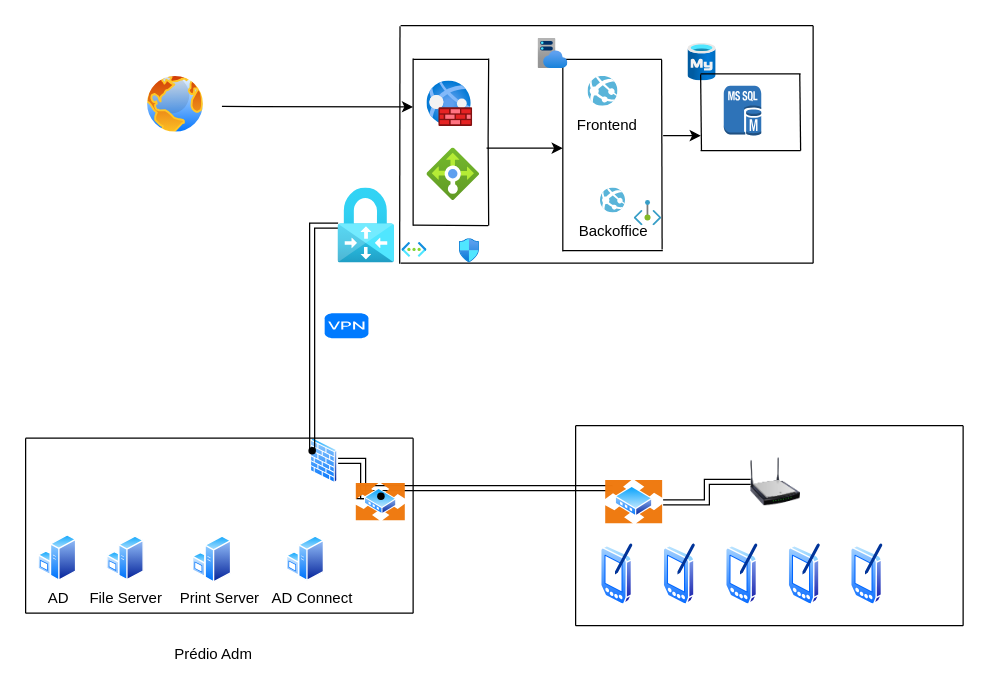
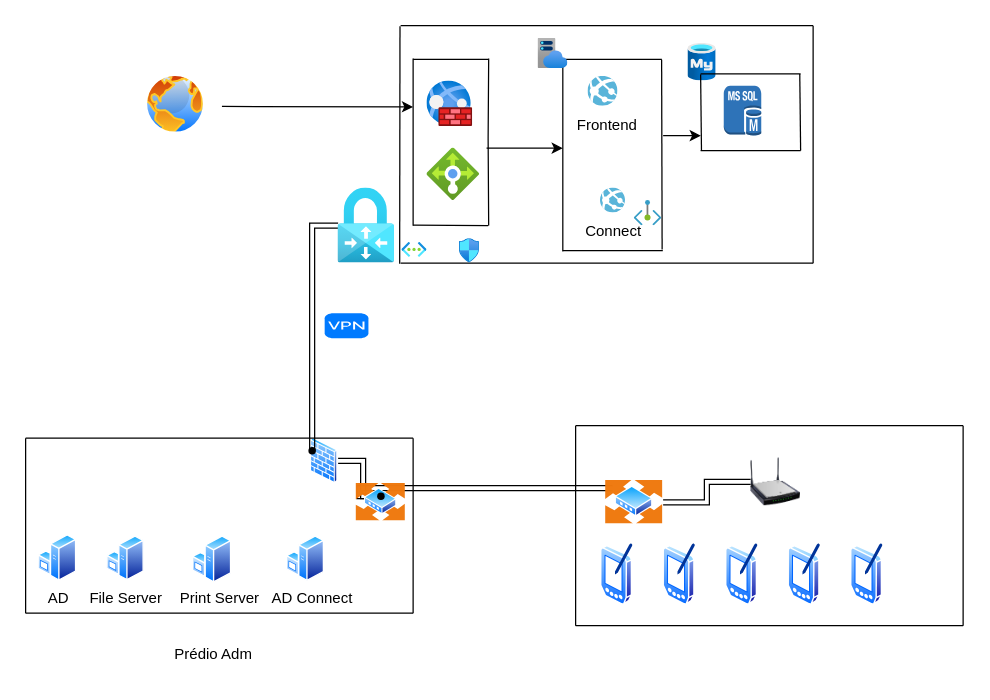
(614, 232) -> (614, 232)
